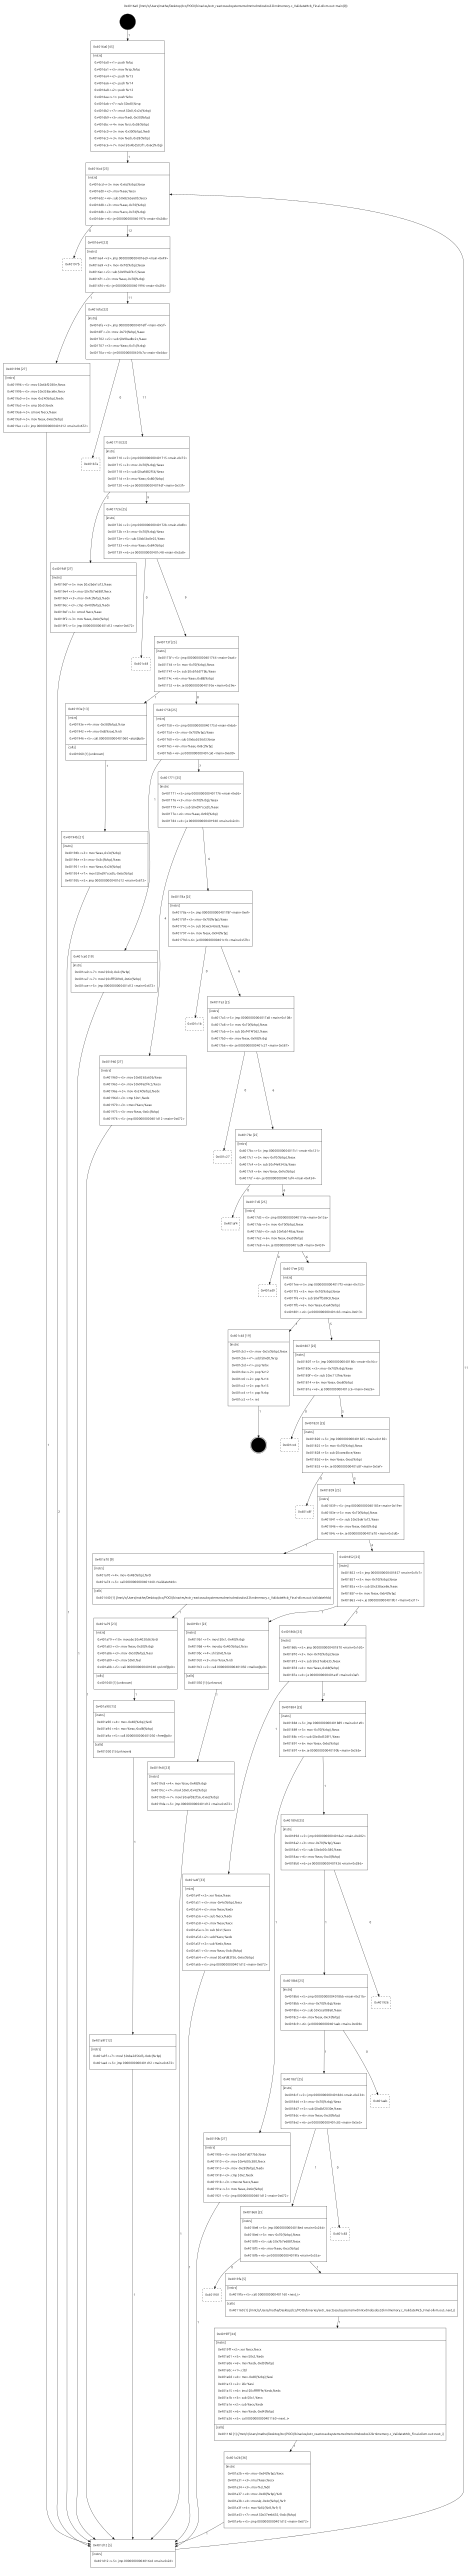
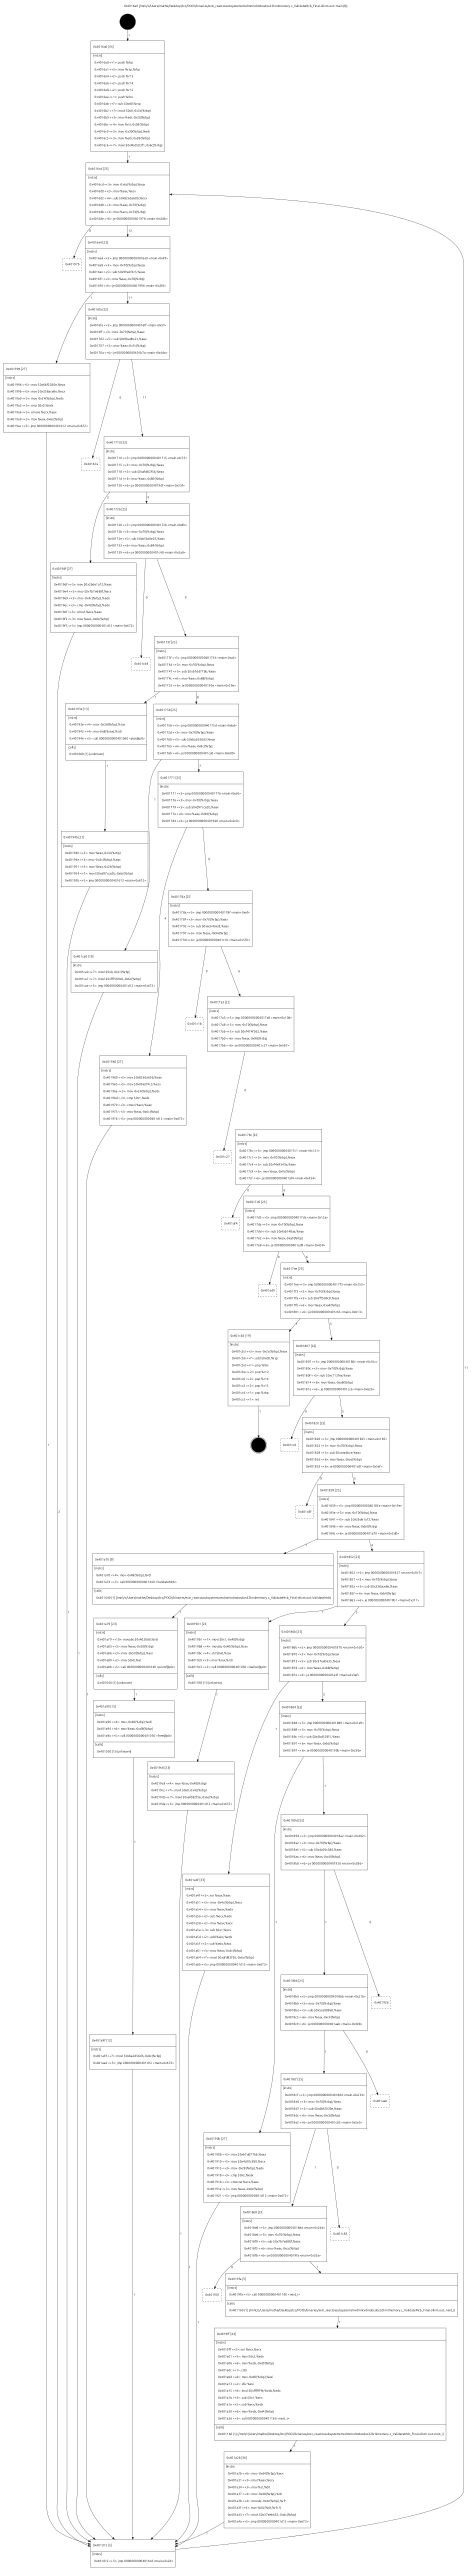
(265, 1089) -> none
